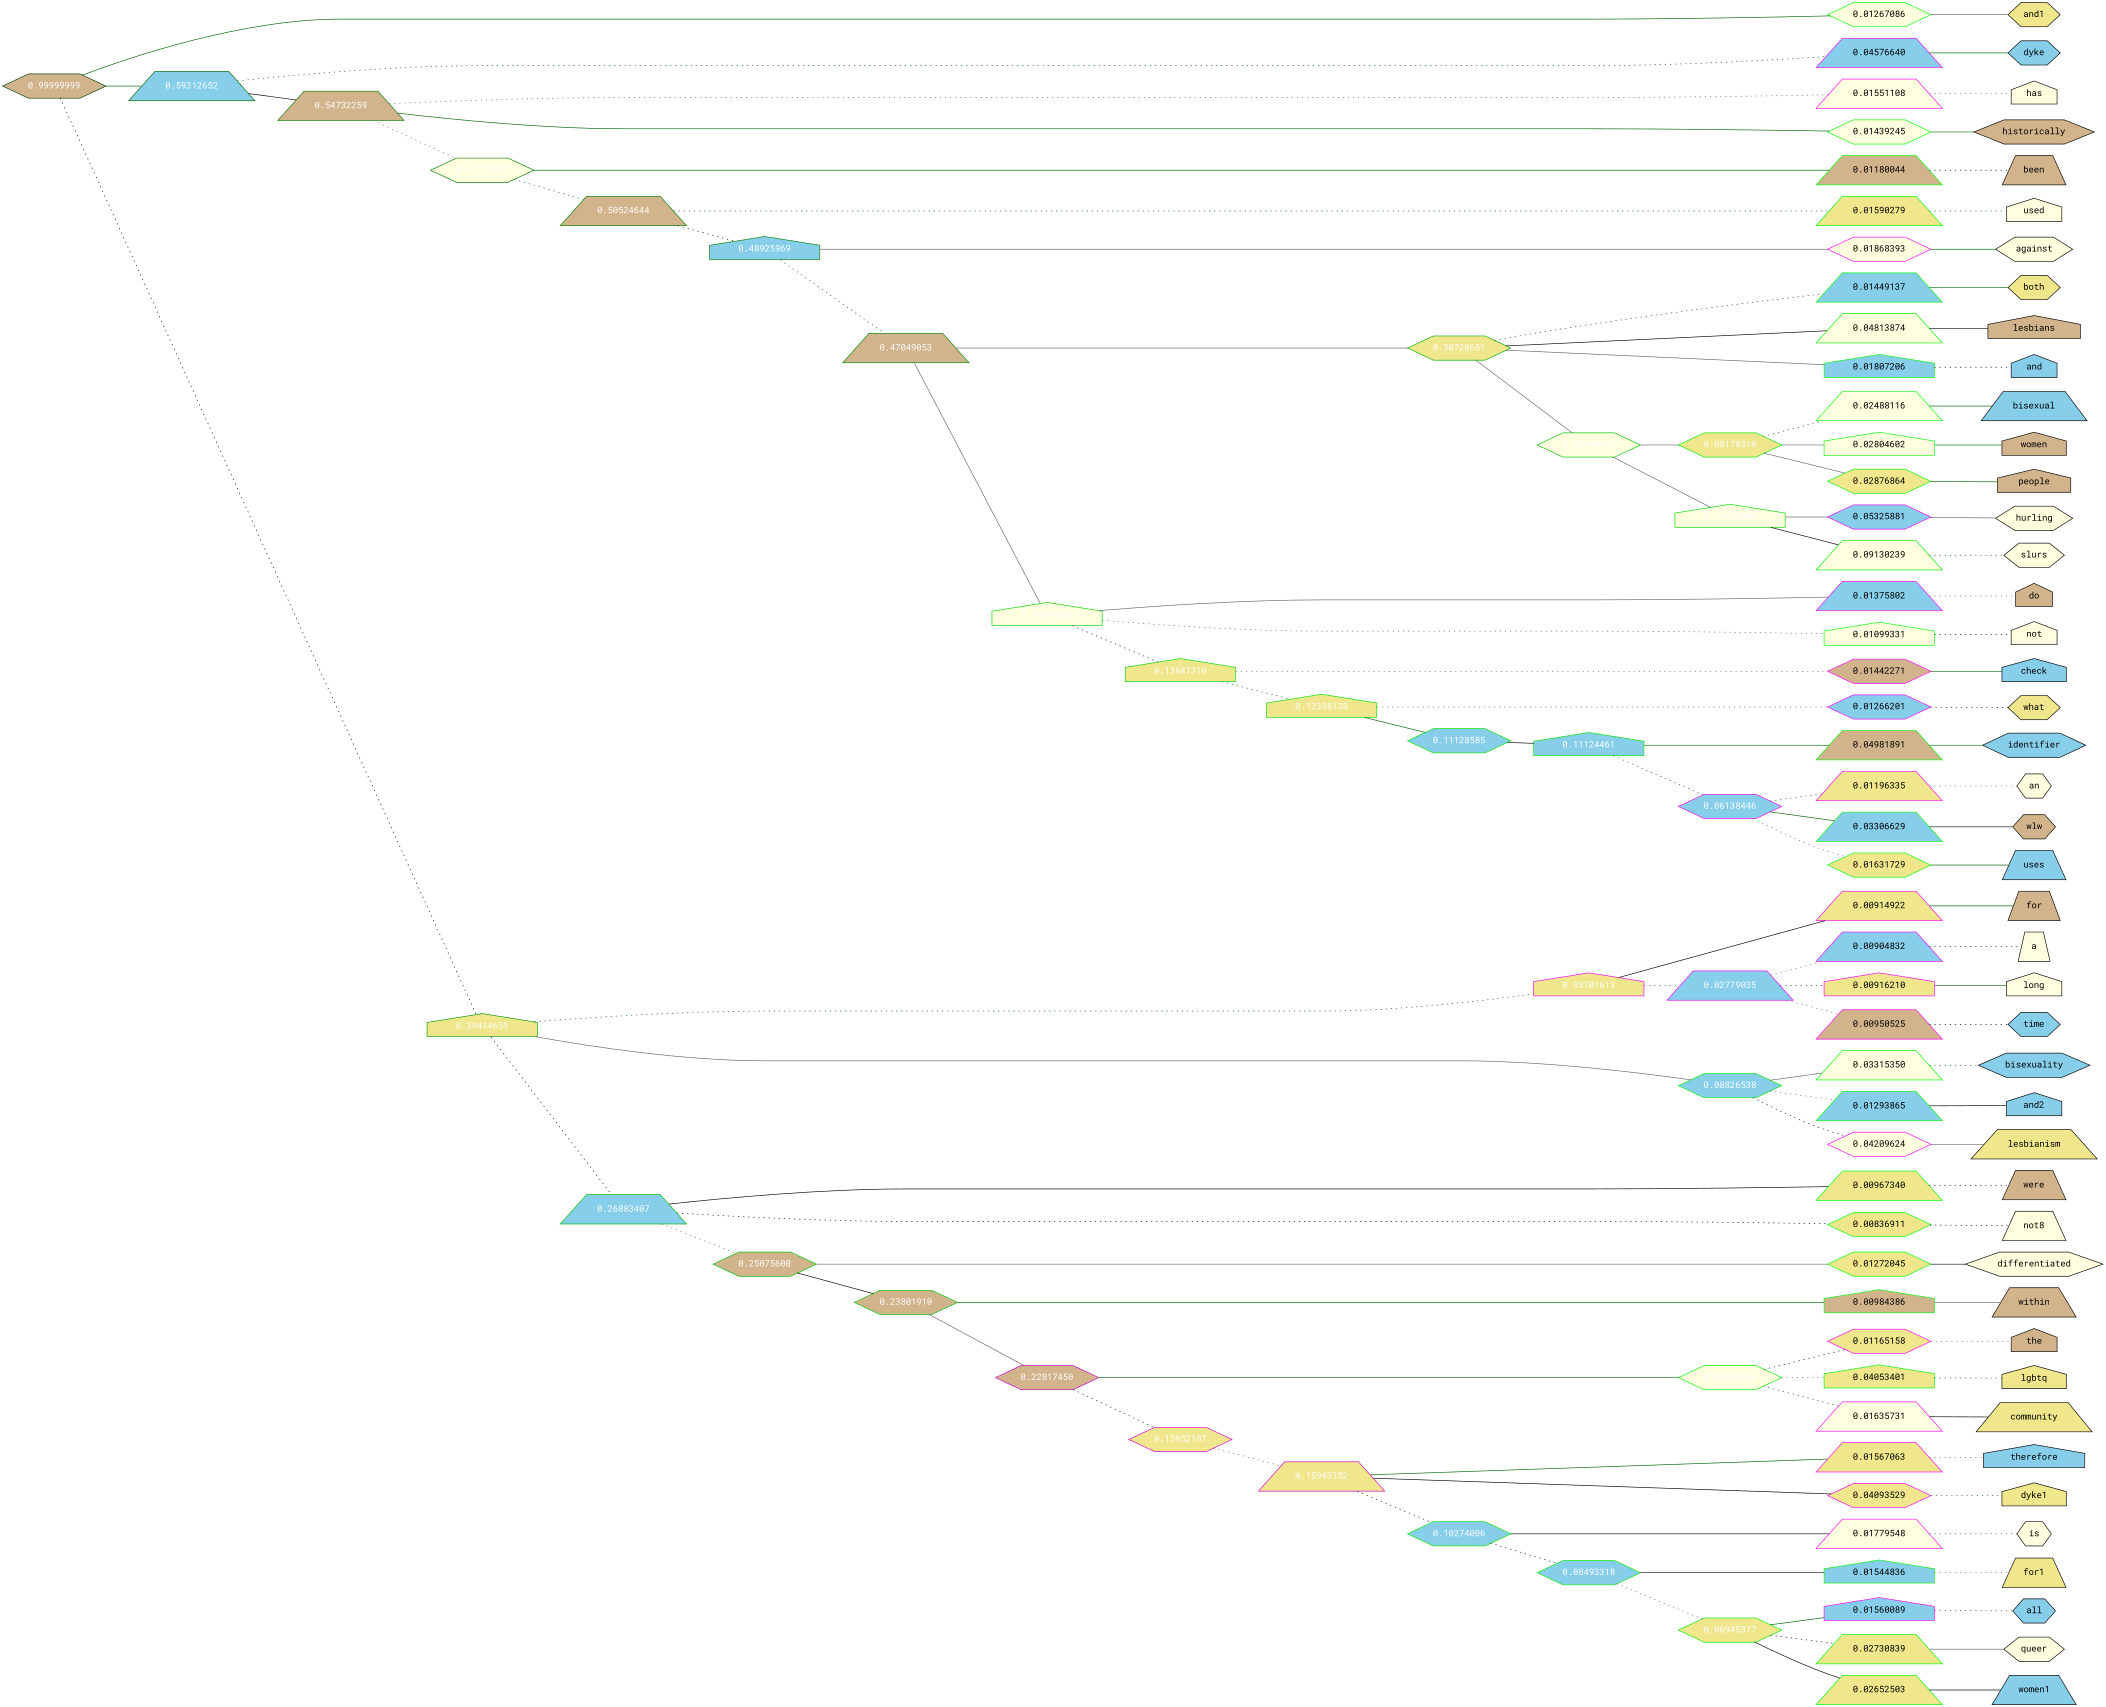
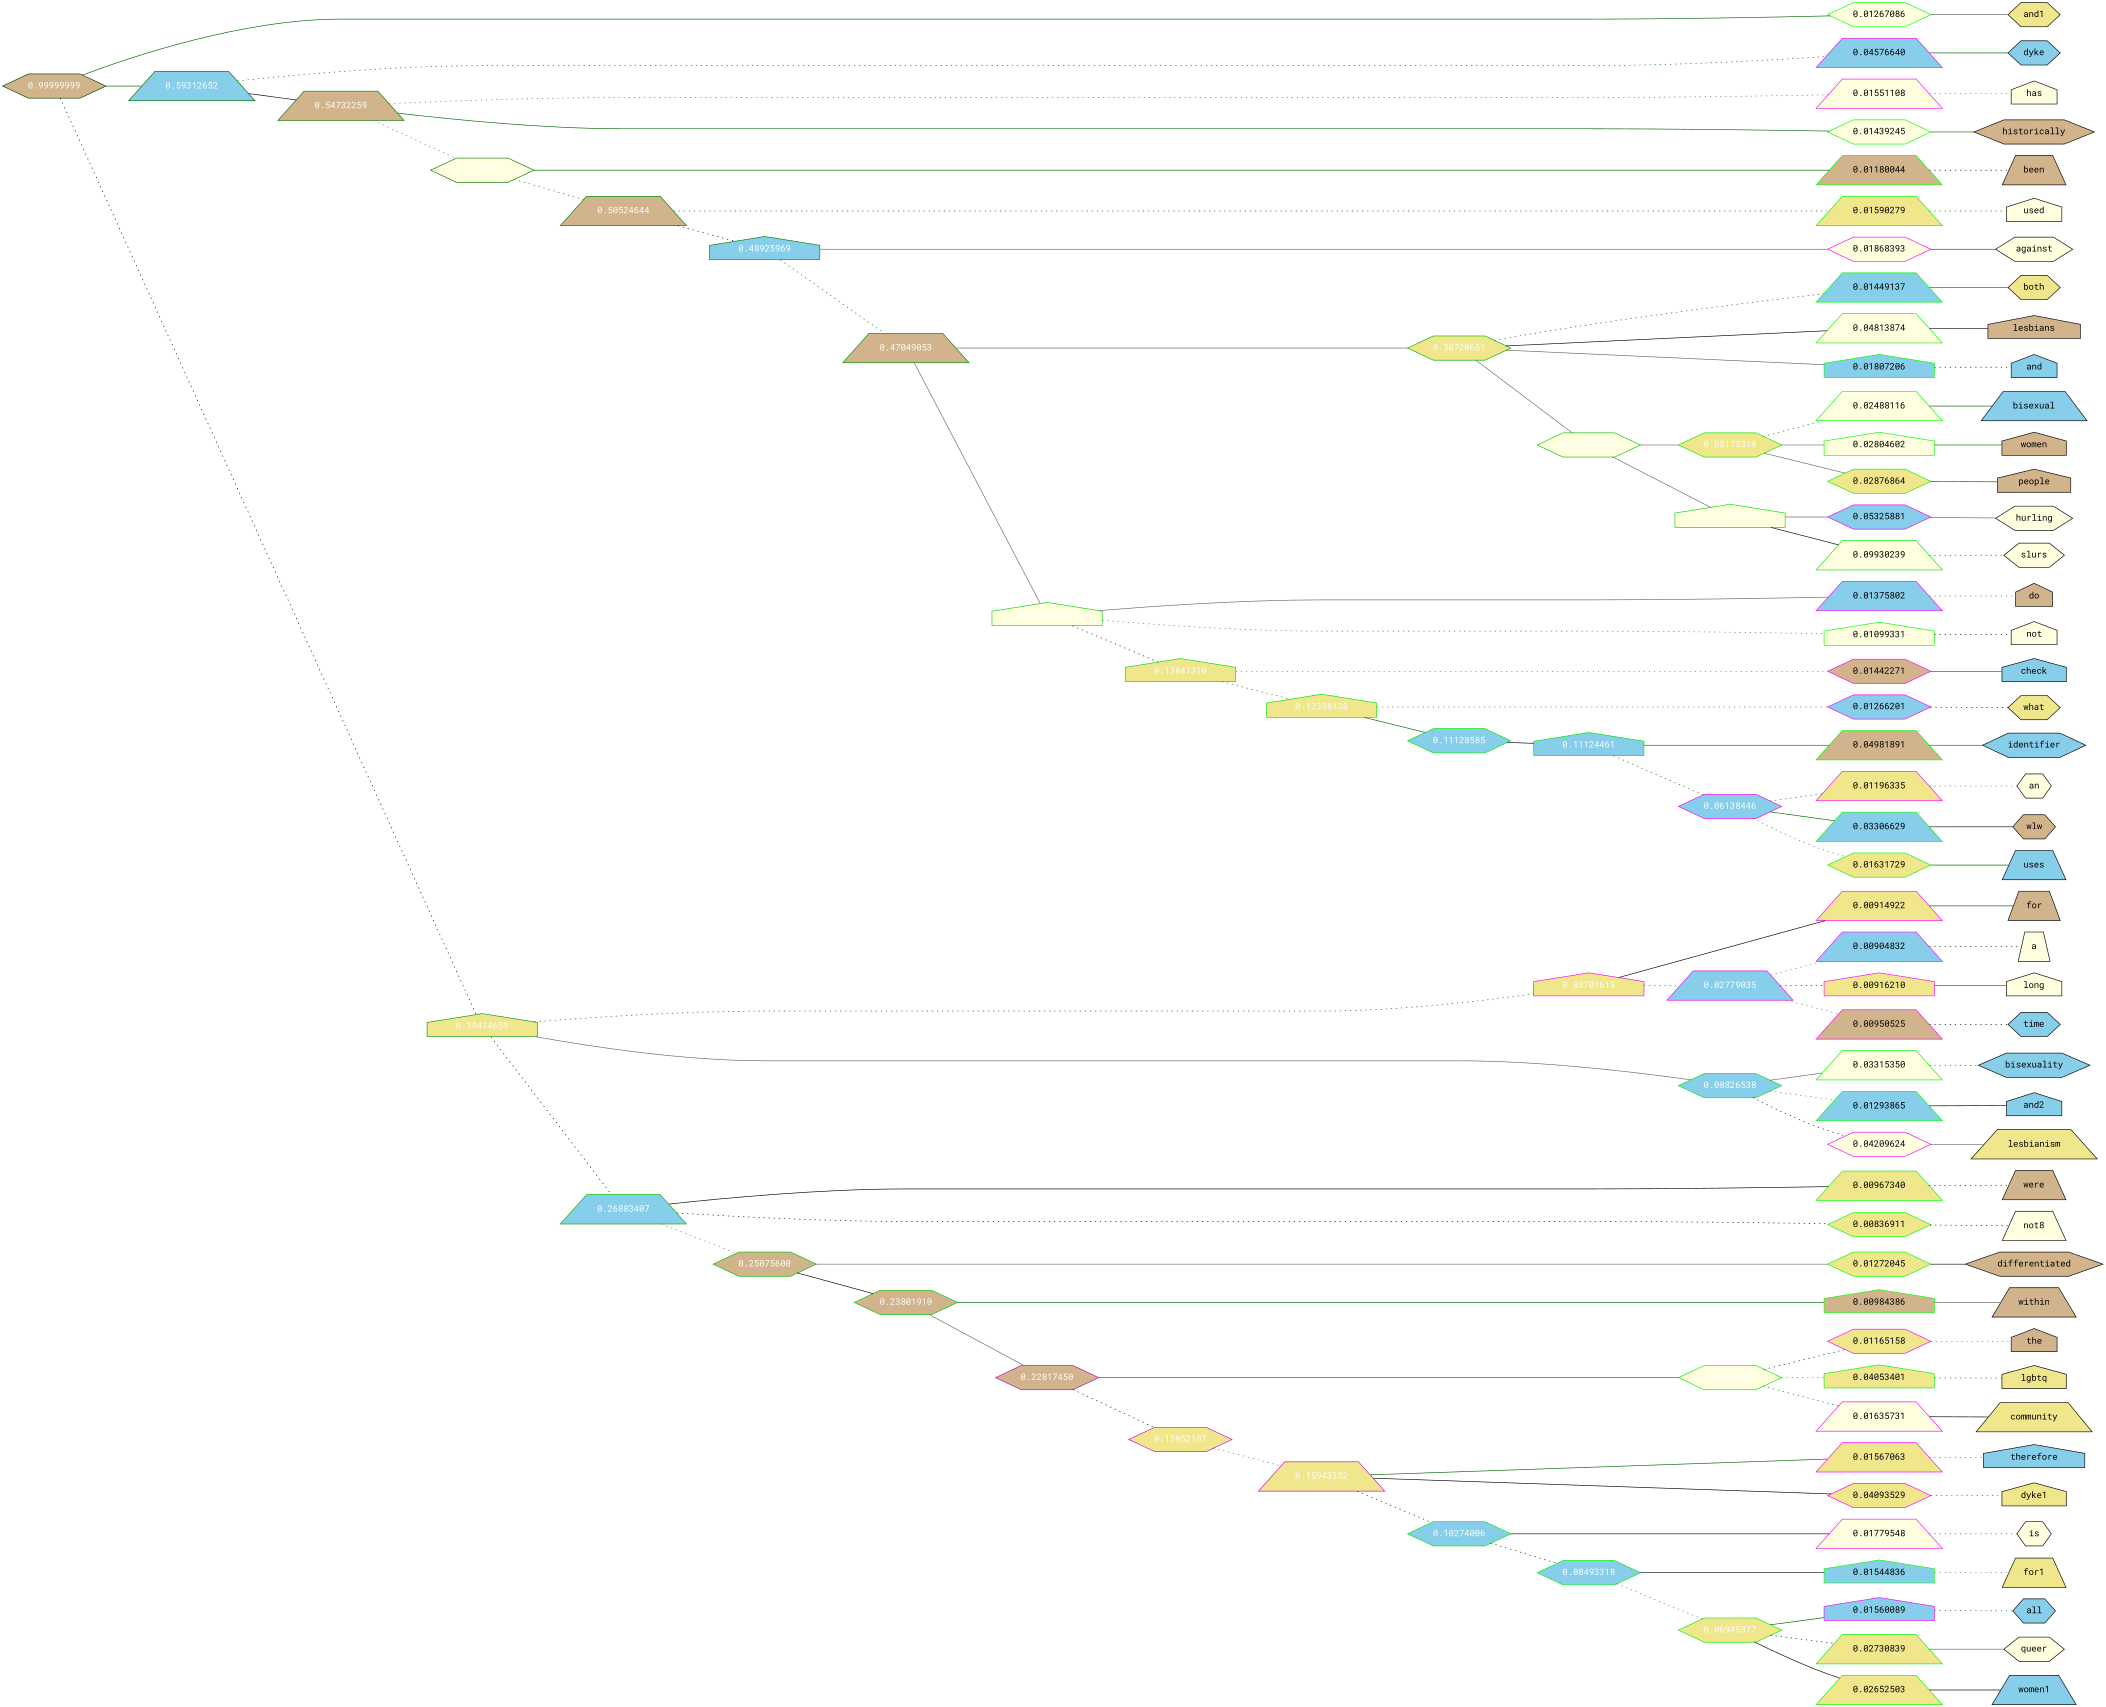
(1879, 555) -> (1879, 555)
(2034, 1264) -> (2034, 1264)
